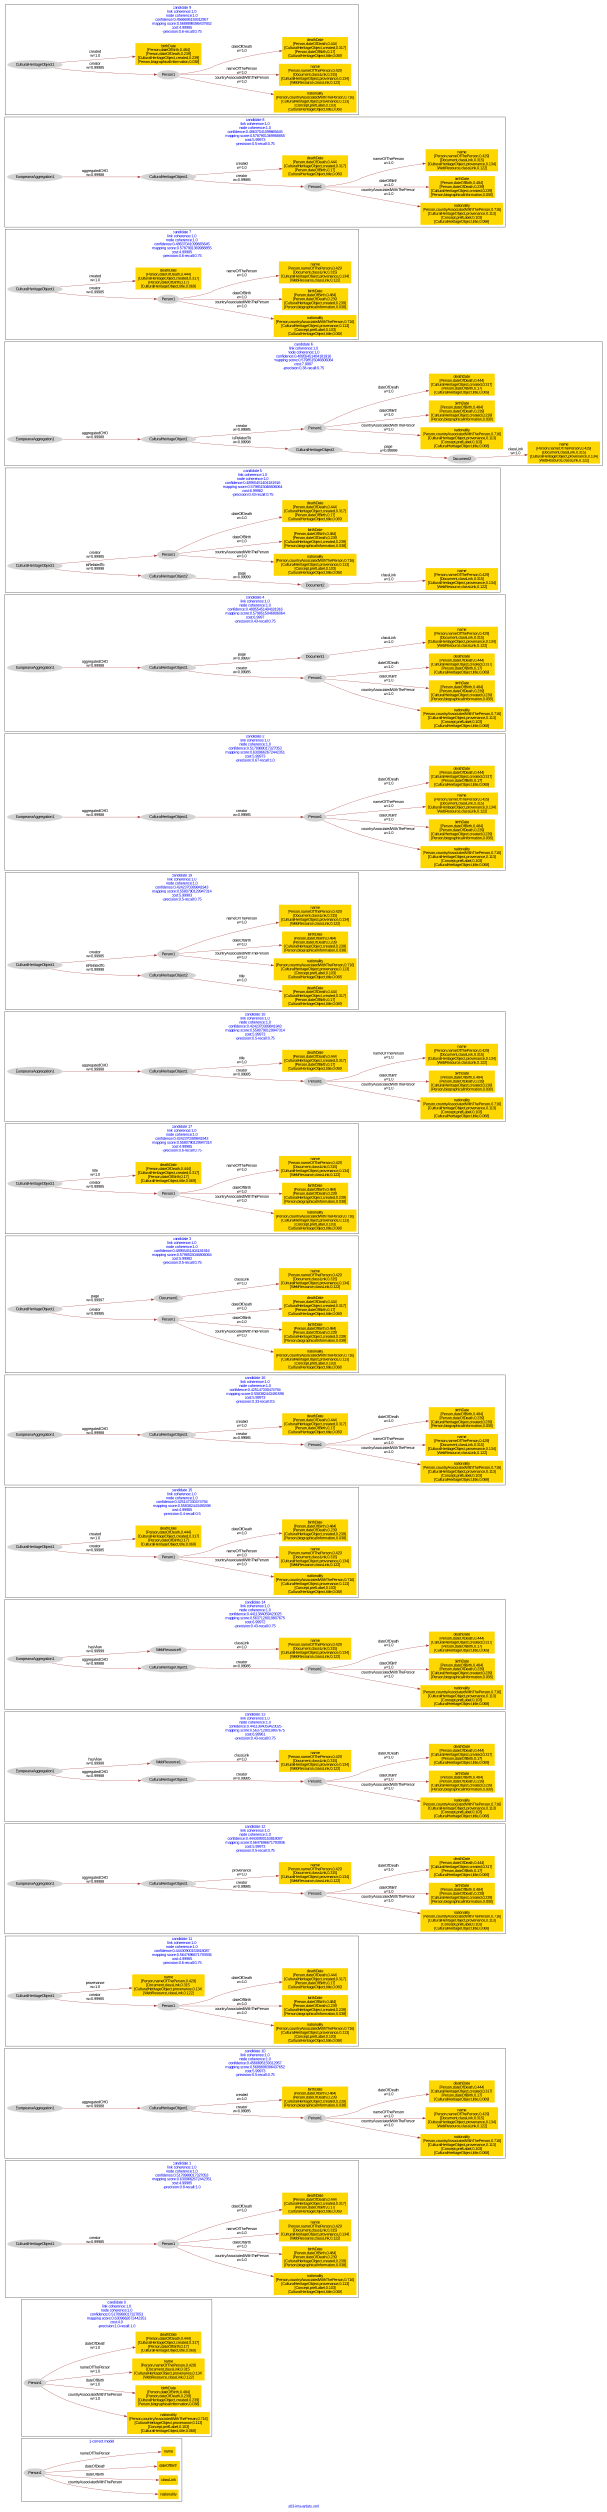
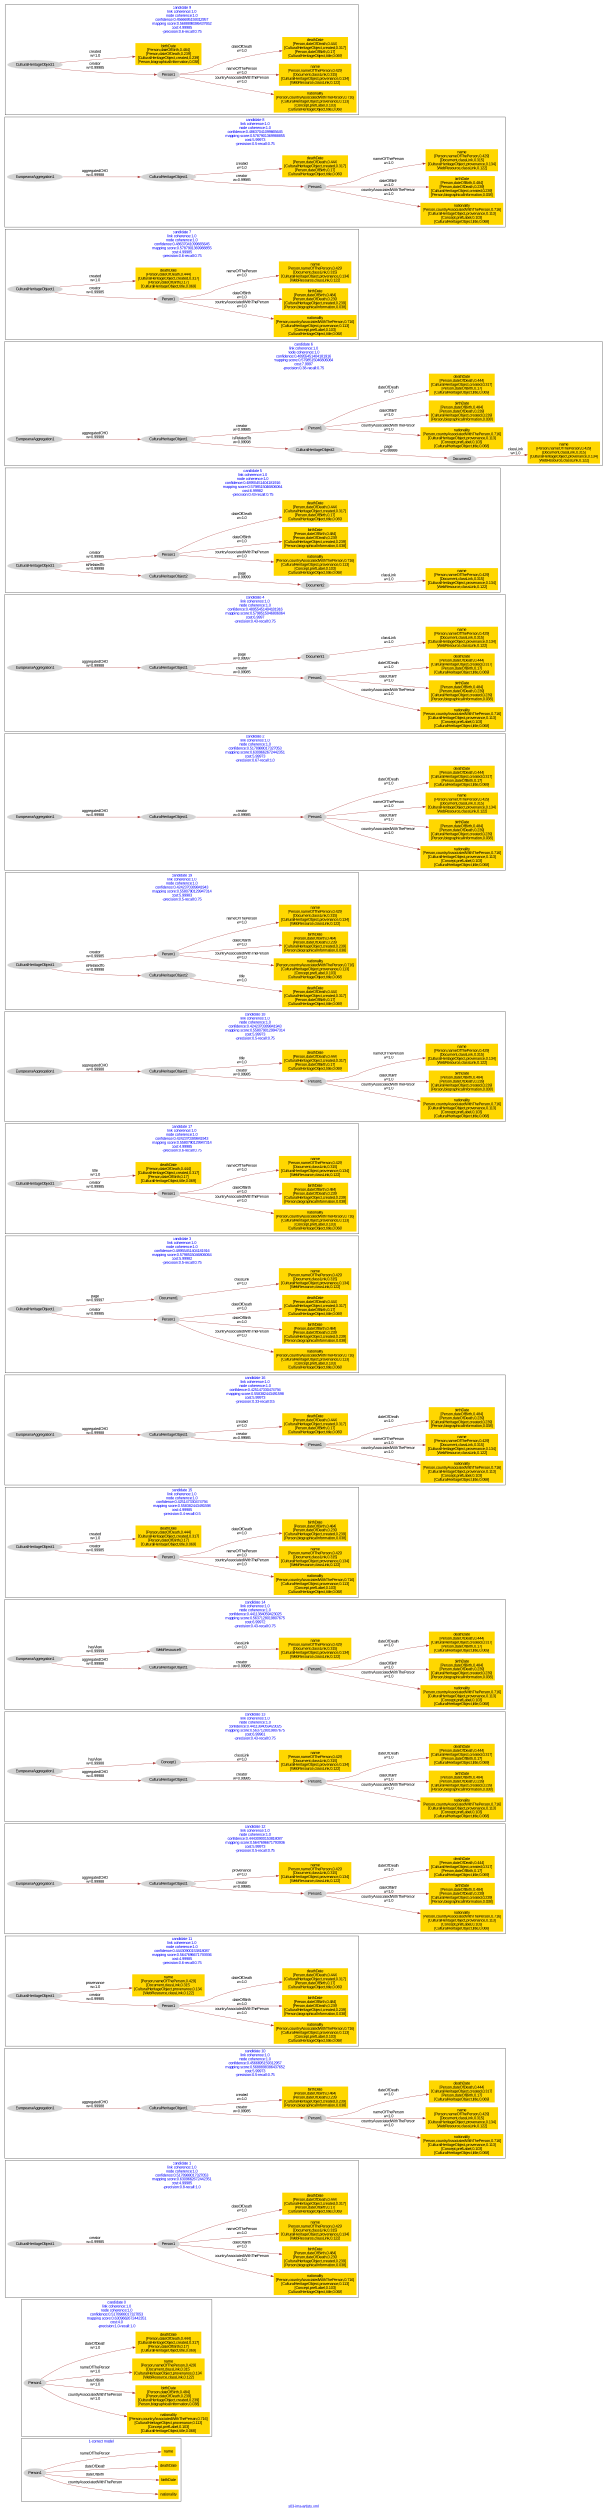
(168, 1762) -> (168, 1762)
(168, 2466) -> (168, 2466)
(168, 2480) -> (168, 2480)
